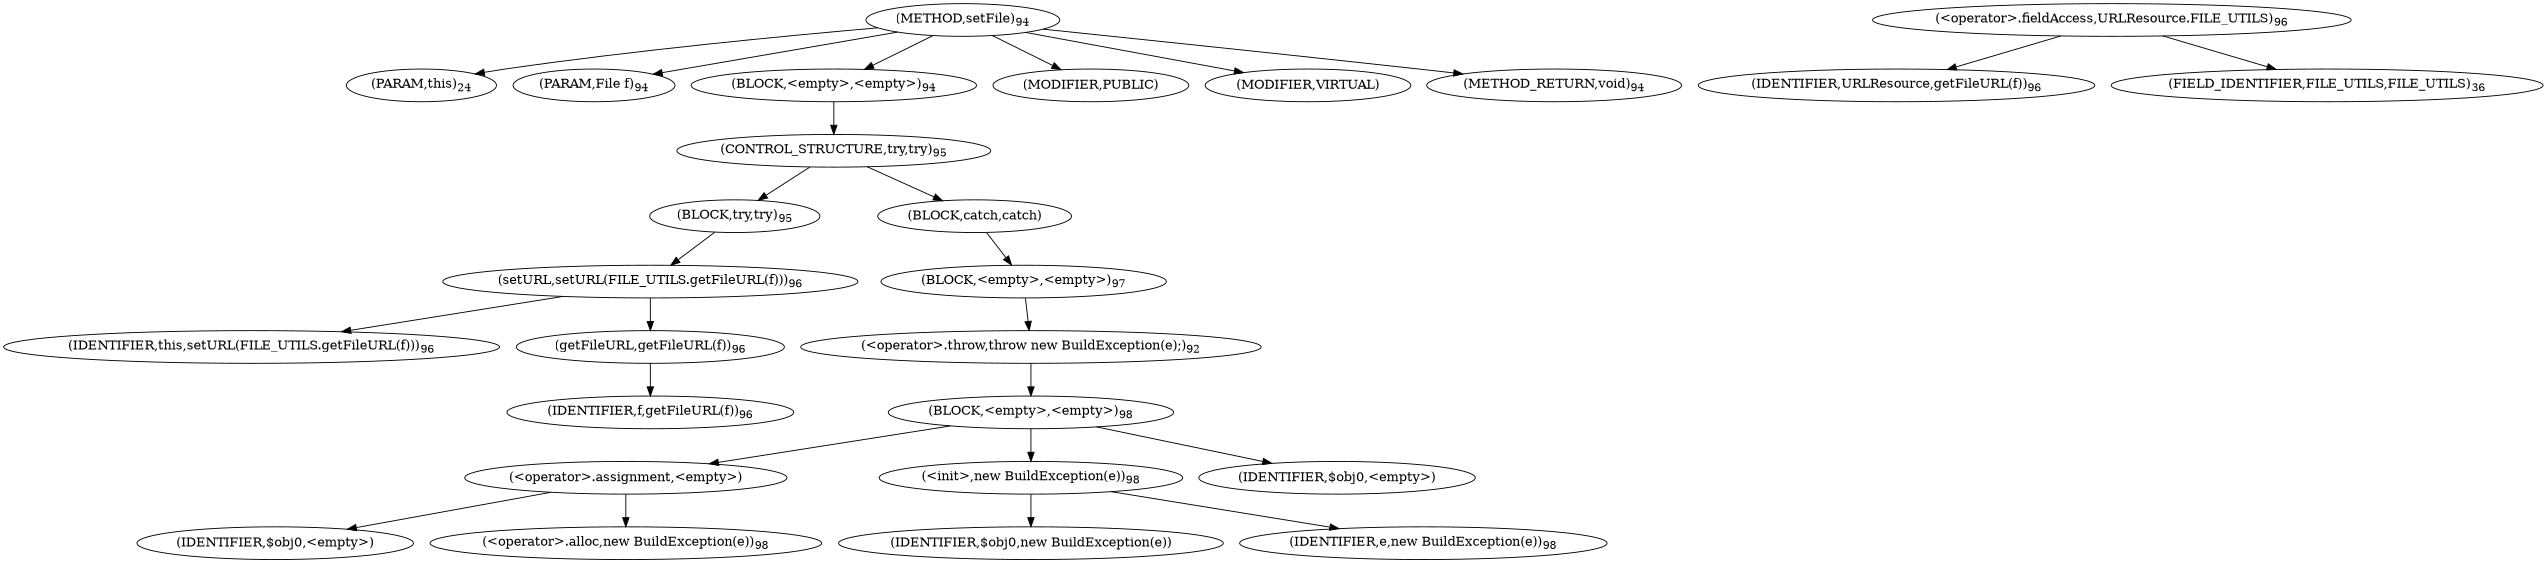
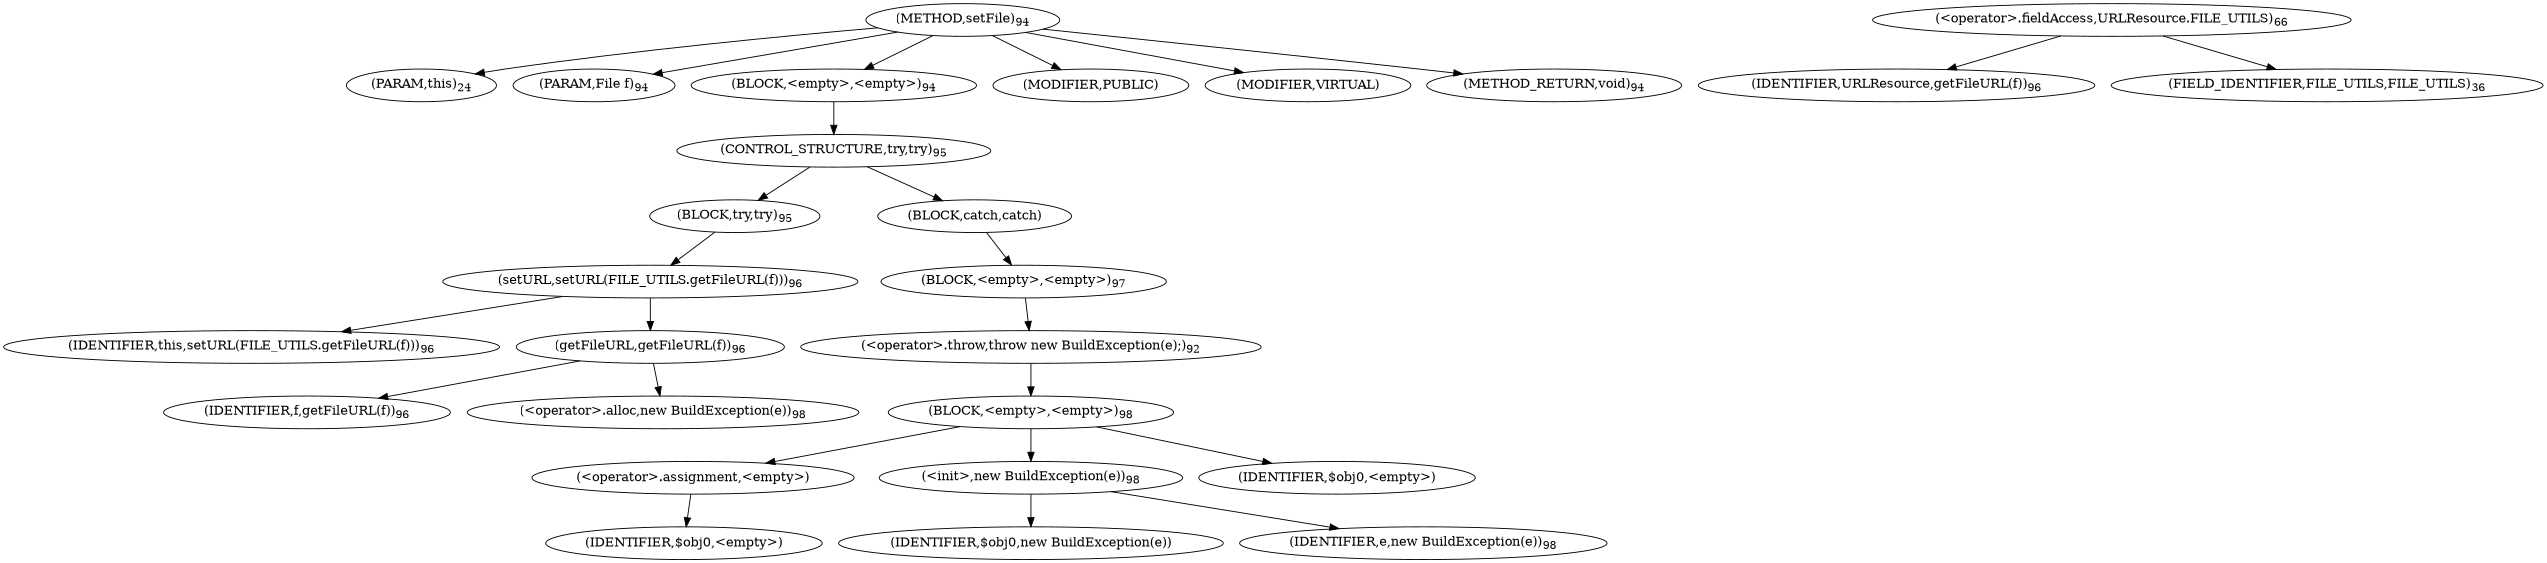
(2281, 19) -> (2281, 19)
(626, 506) -> (656, 375)
